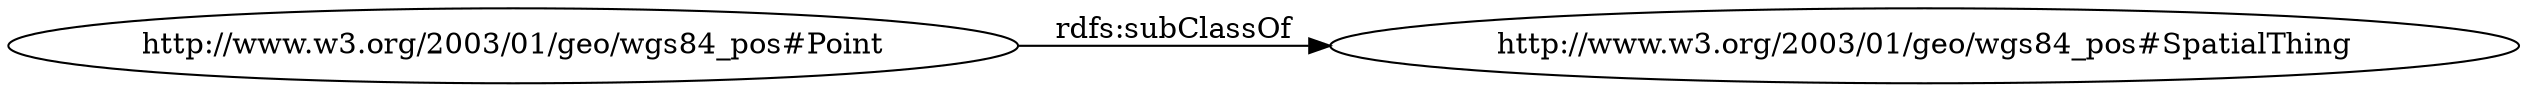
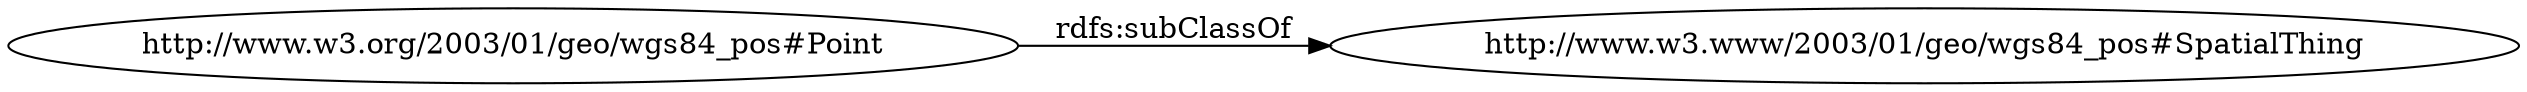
(1925, 46) -> (1925, 46)
